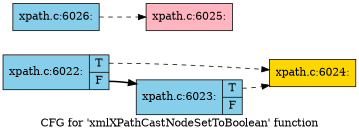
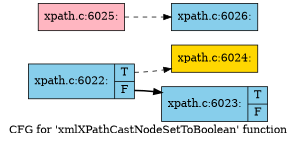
(119, 17) -> (144, 17)
(252, 88) -> none
